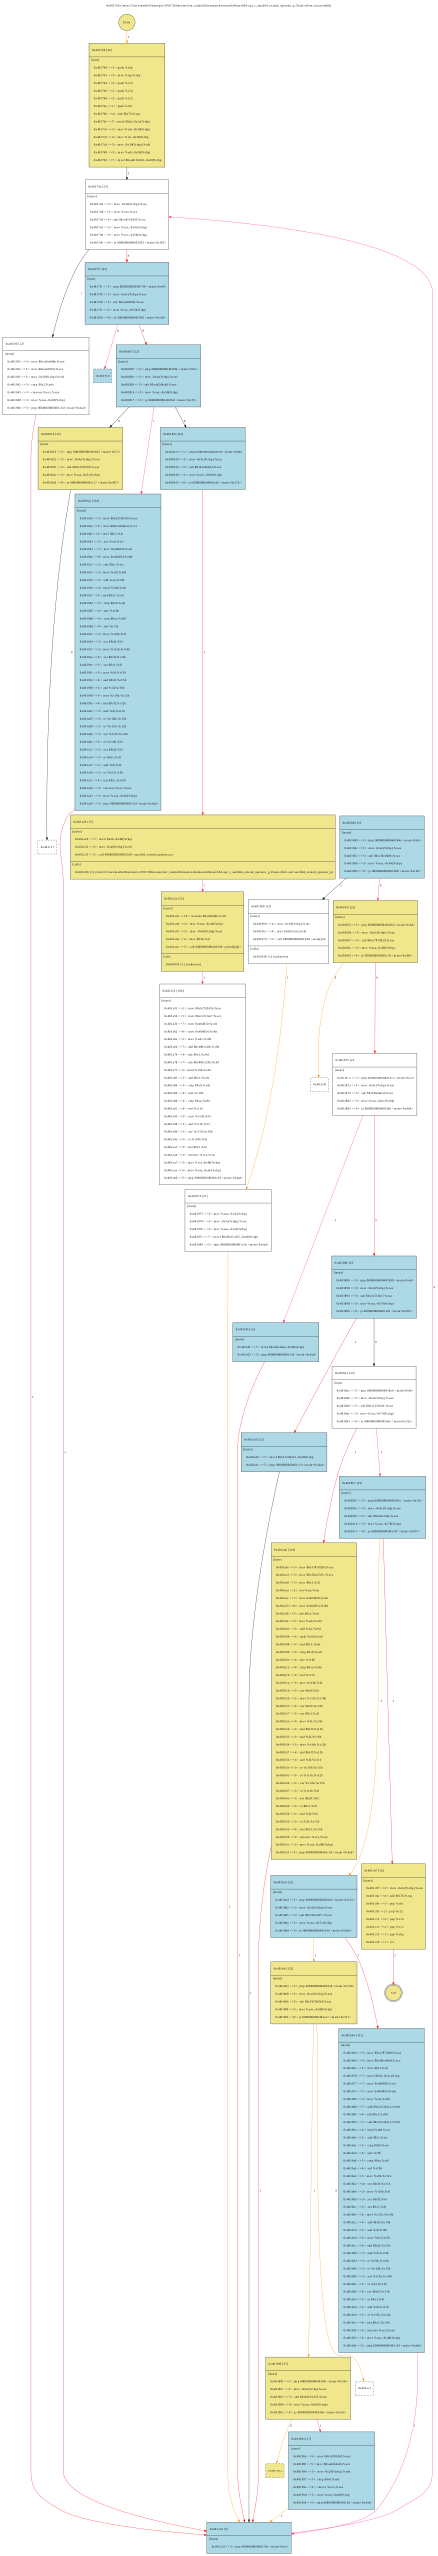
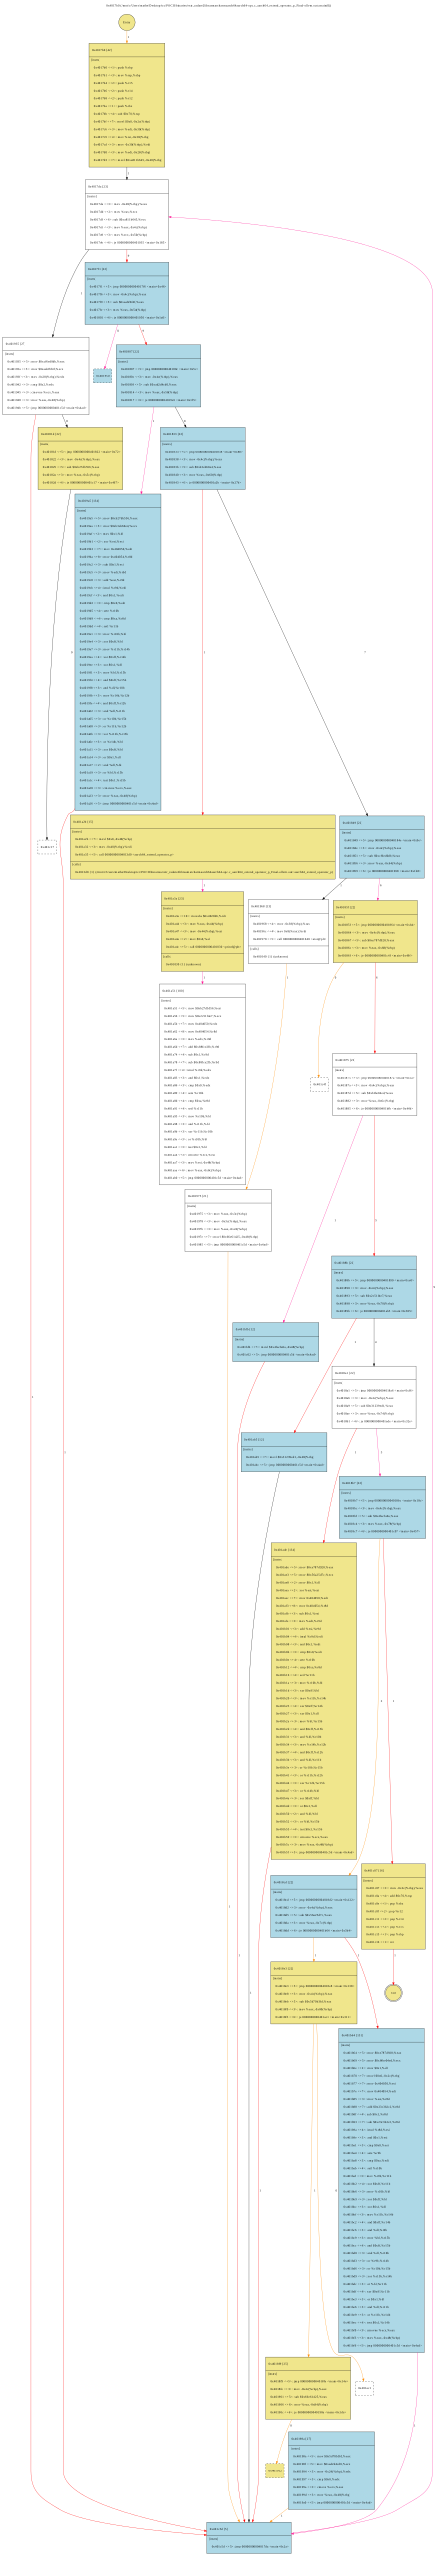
(120, 416) -> (64, 420)
none -> (292, 651)
(318, 2424) -> none
